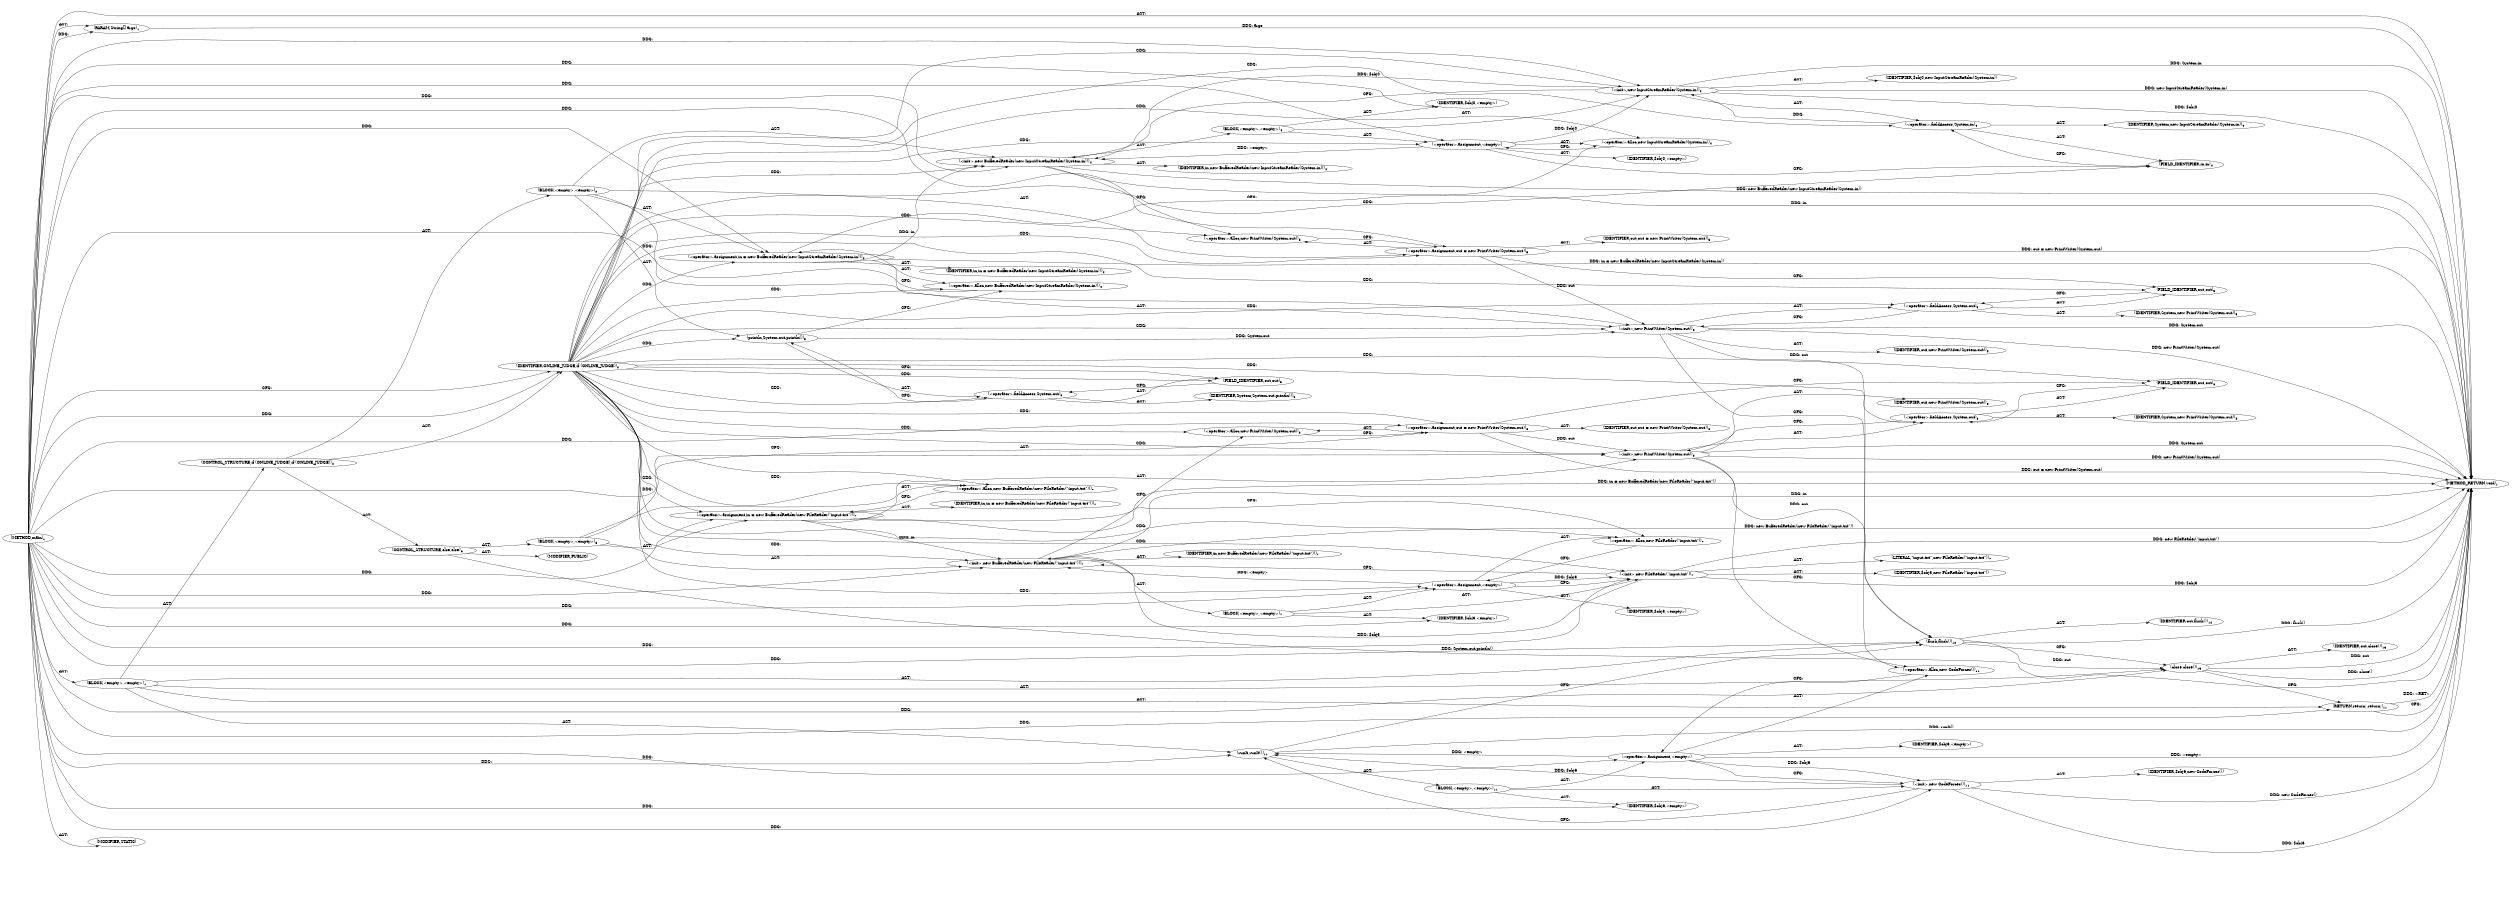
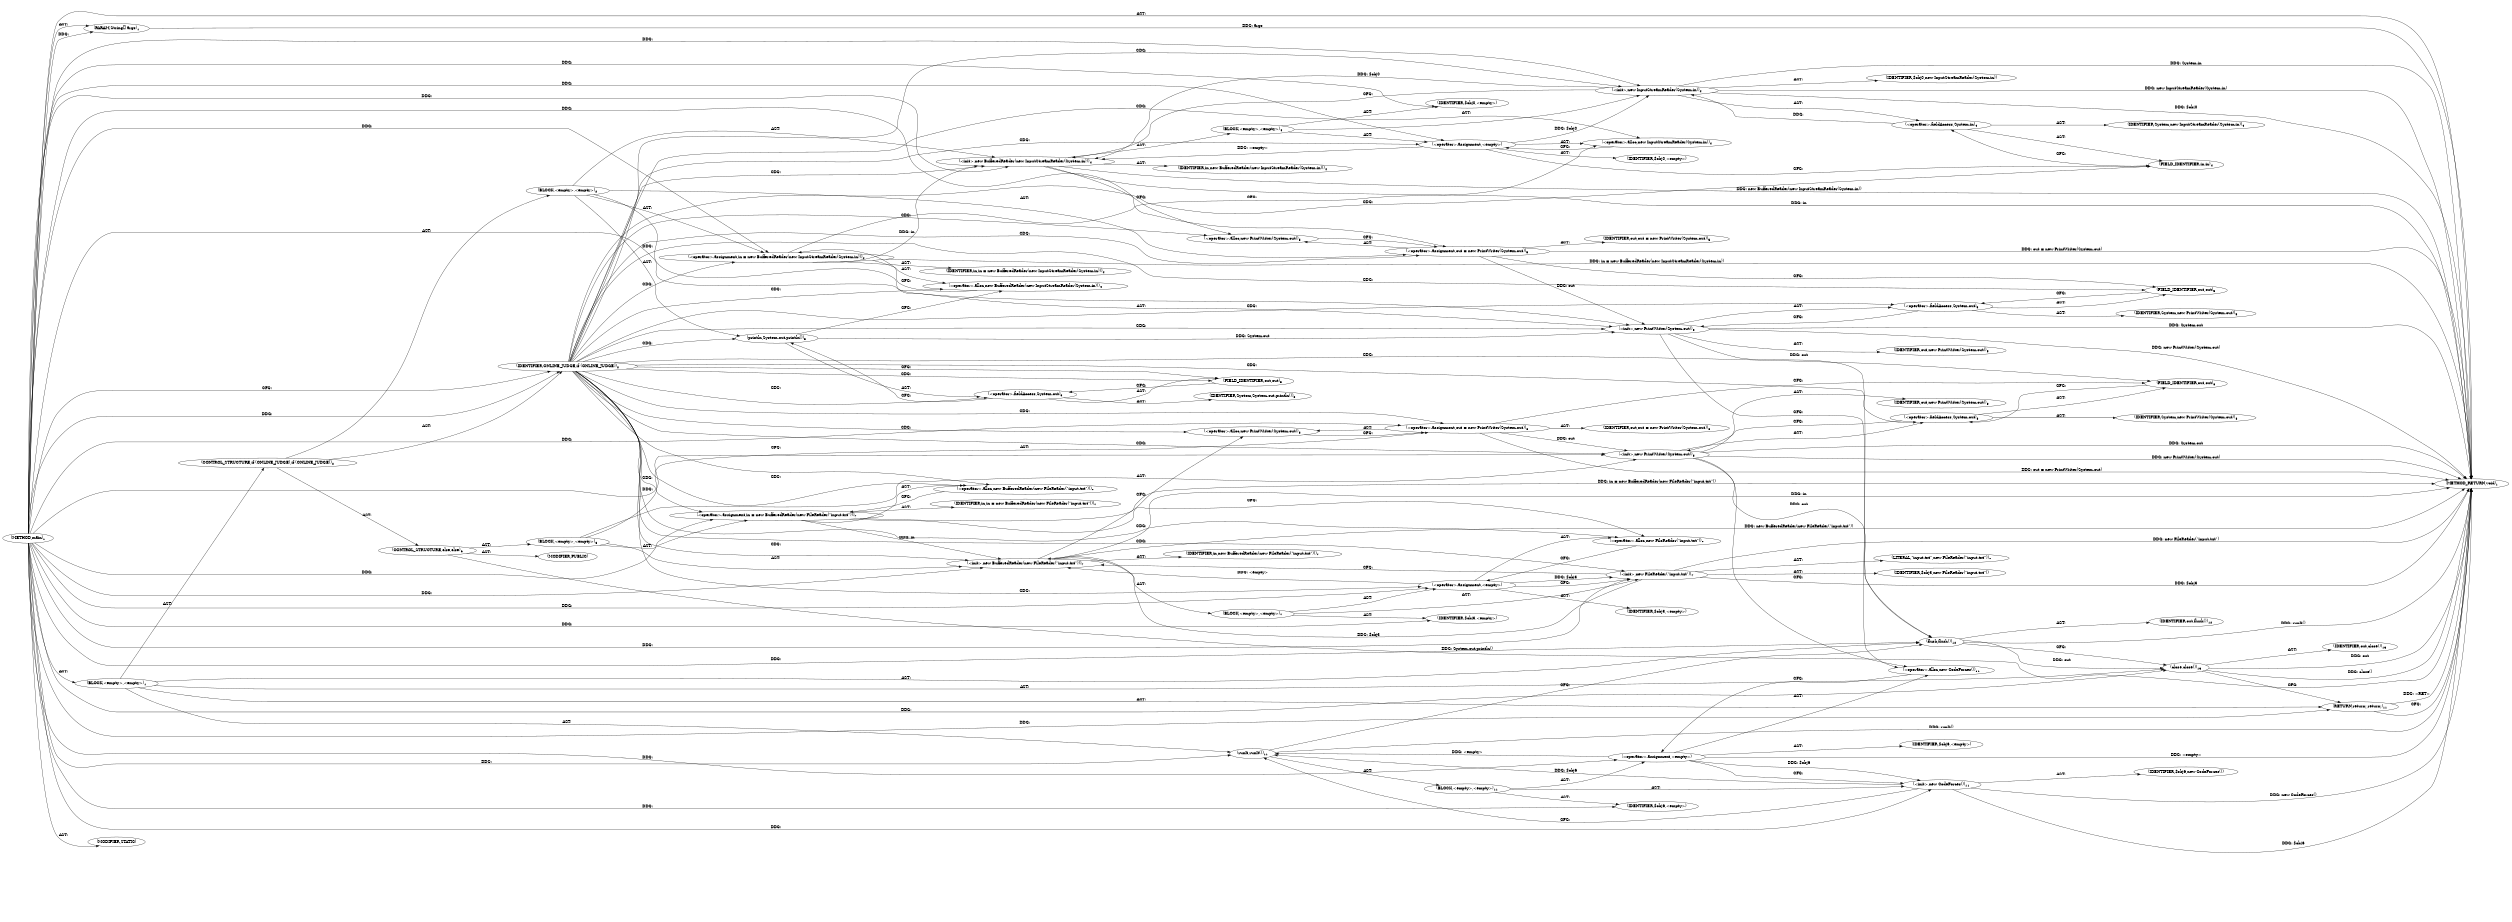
(1156, 79) -> none
(2293, 623) -> (2293, 623)
